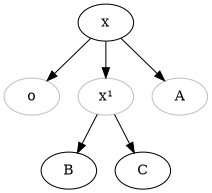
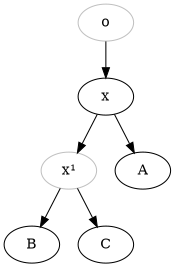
(73, 56) -> (106, 55)
(180, 97) -> (143, 171)
